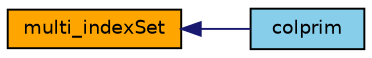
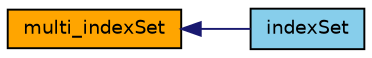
(307, 29) -> (307, 29)
